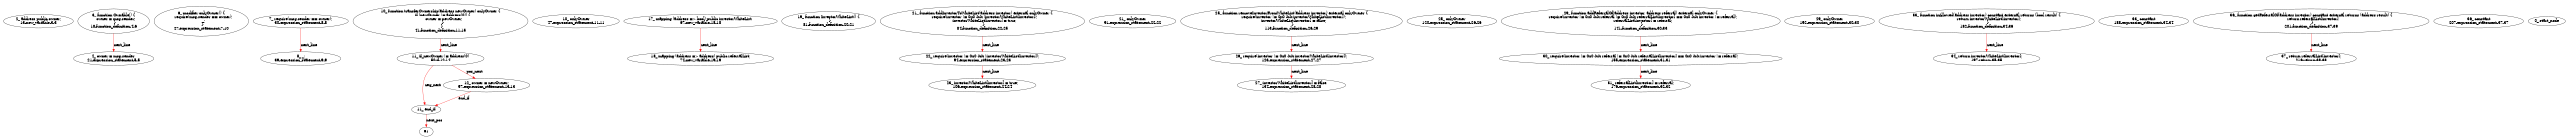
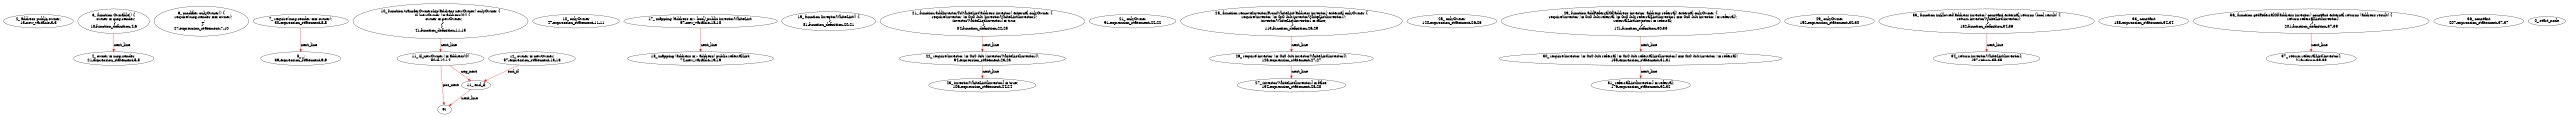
(462, 71) -> (442, 84)
(434, 121) -> (470, 99)
